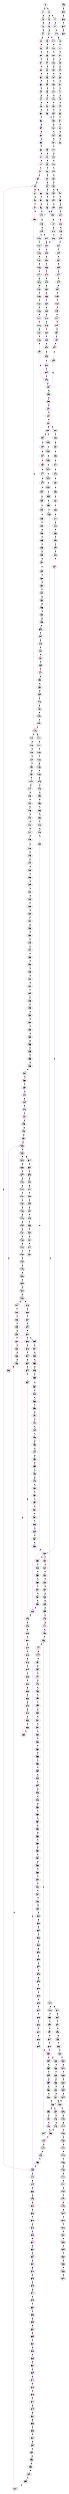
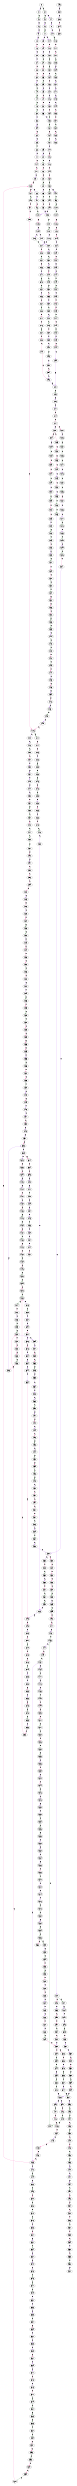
(38, 1948) -> (42, 1941)
